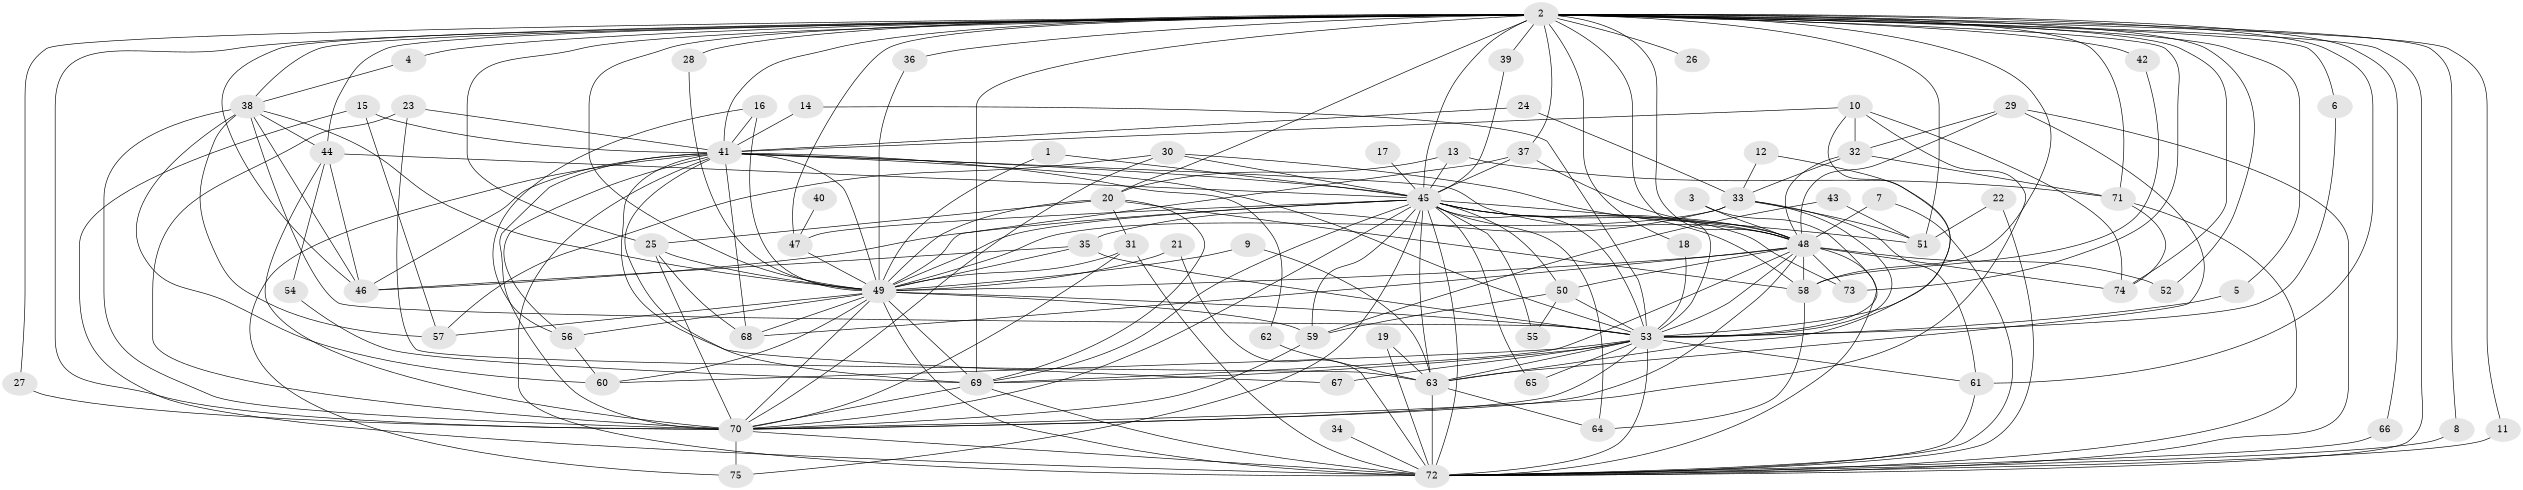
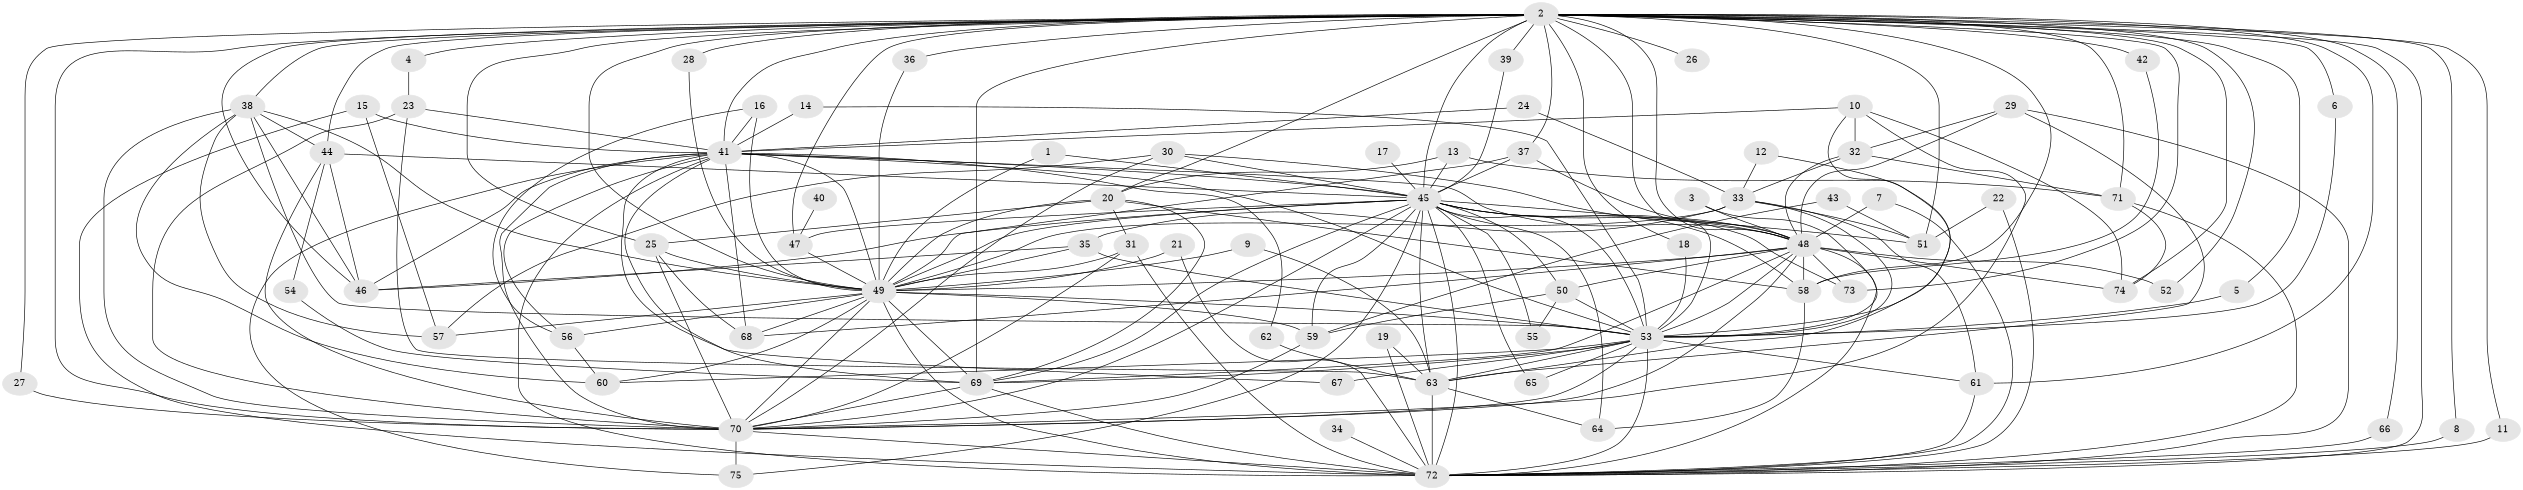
(328, 83) -> (409, 83)
